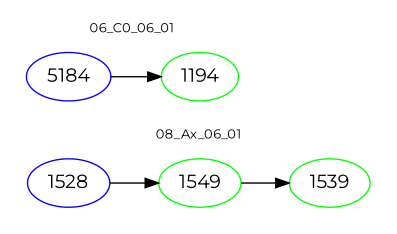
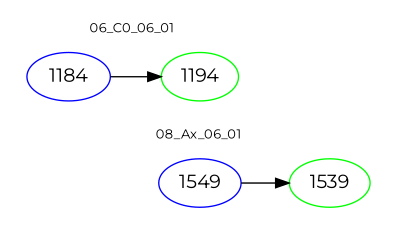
(69, 77) -> (69, 77)
(69, 183) -> none
(200, 183) -> (200, 183)
